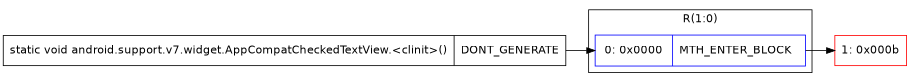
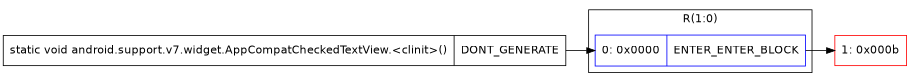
(736, 50) -> (736, 50)
